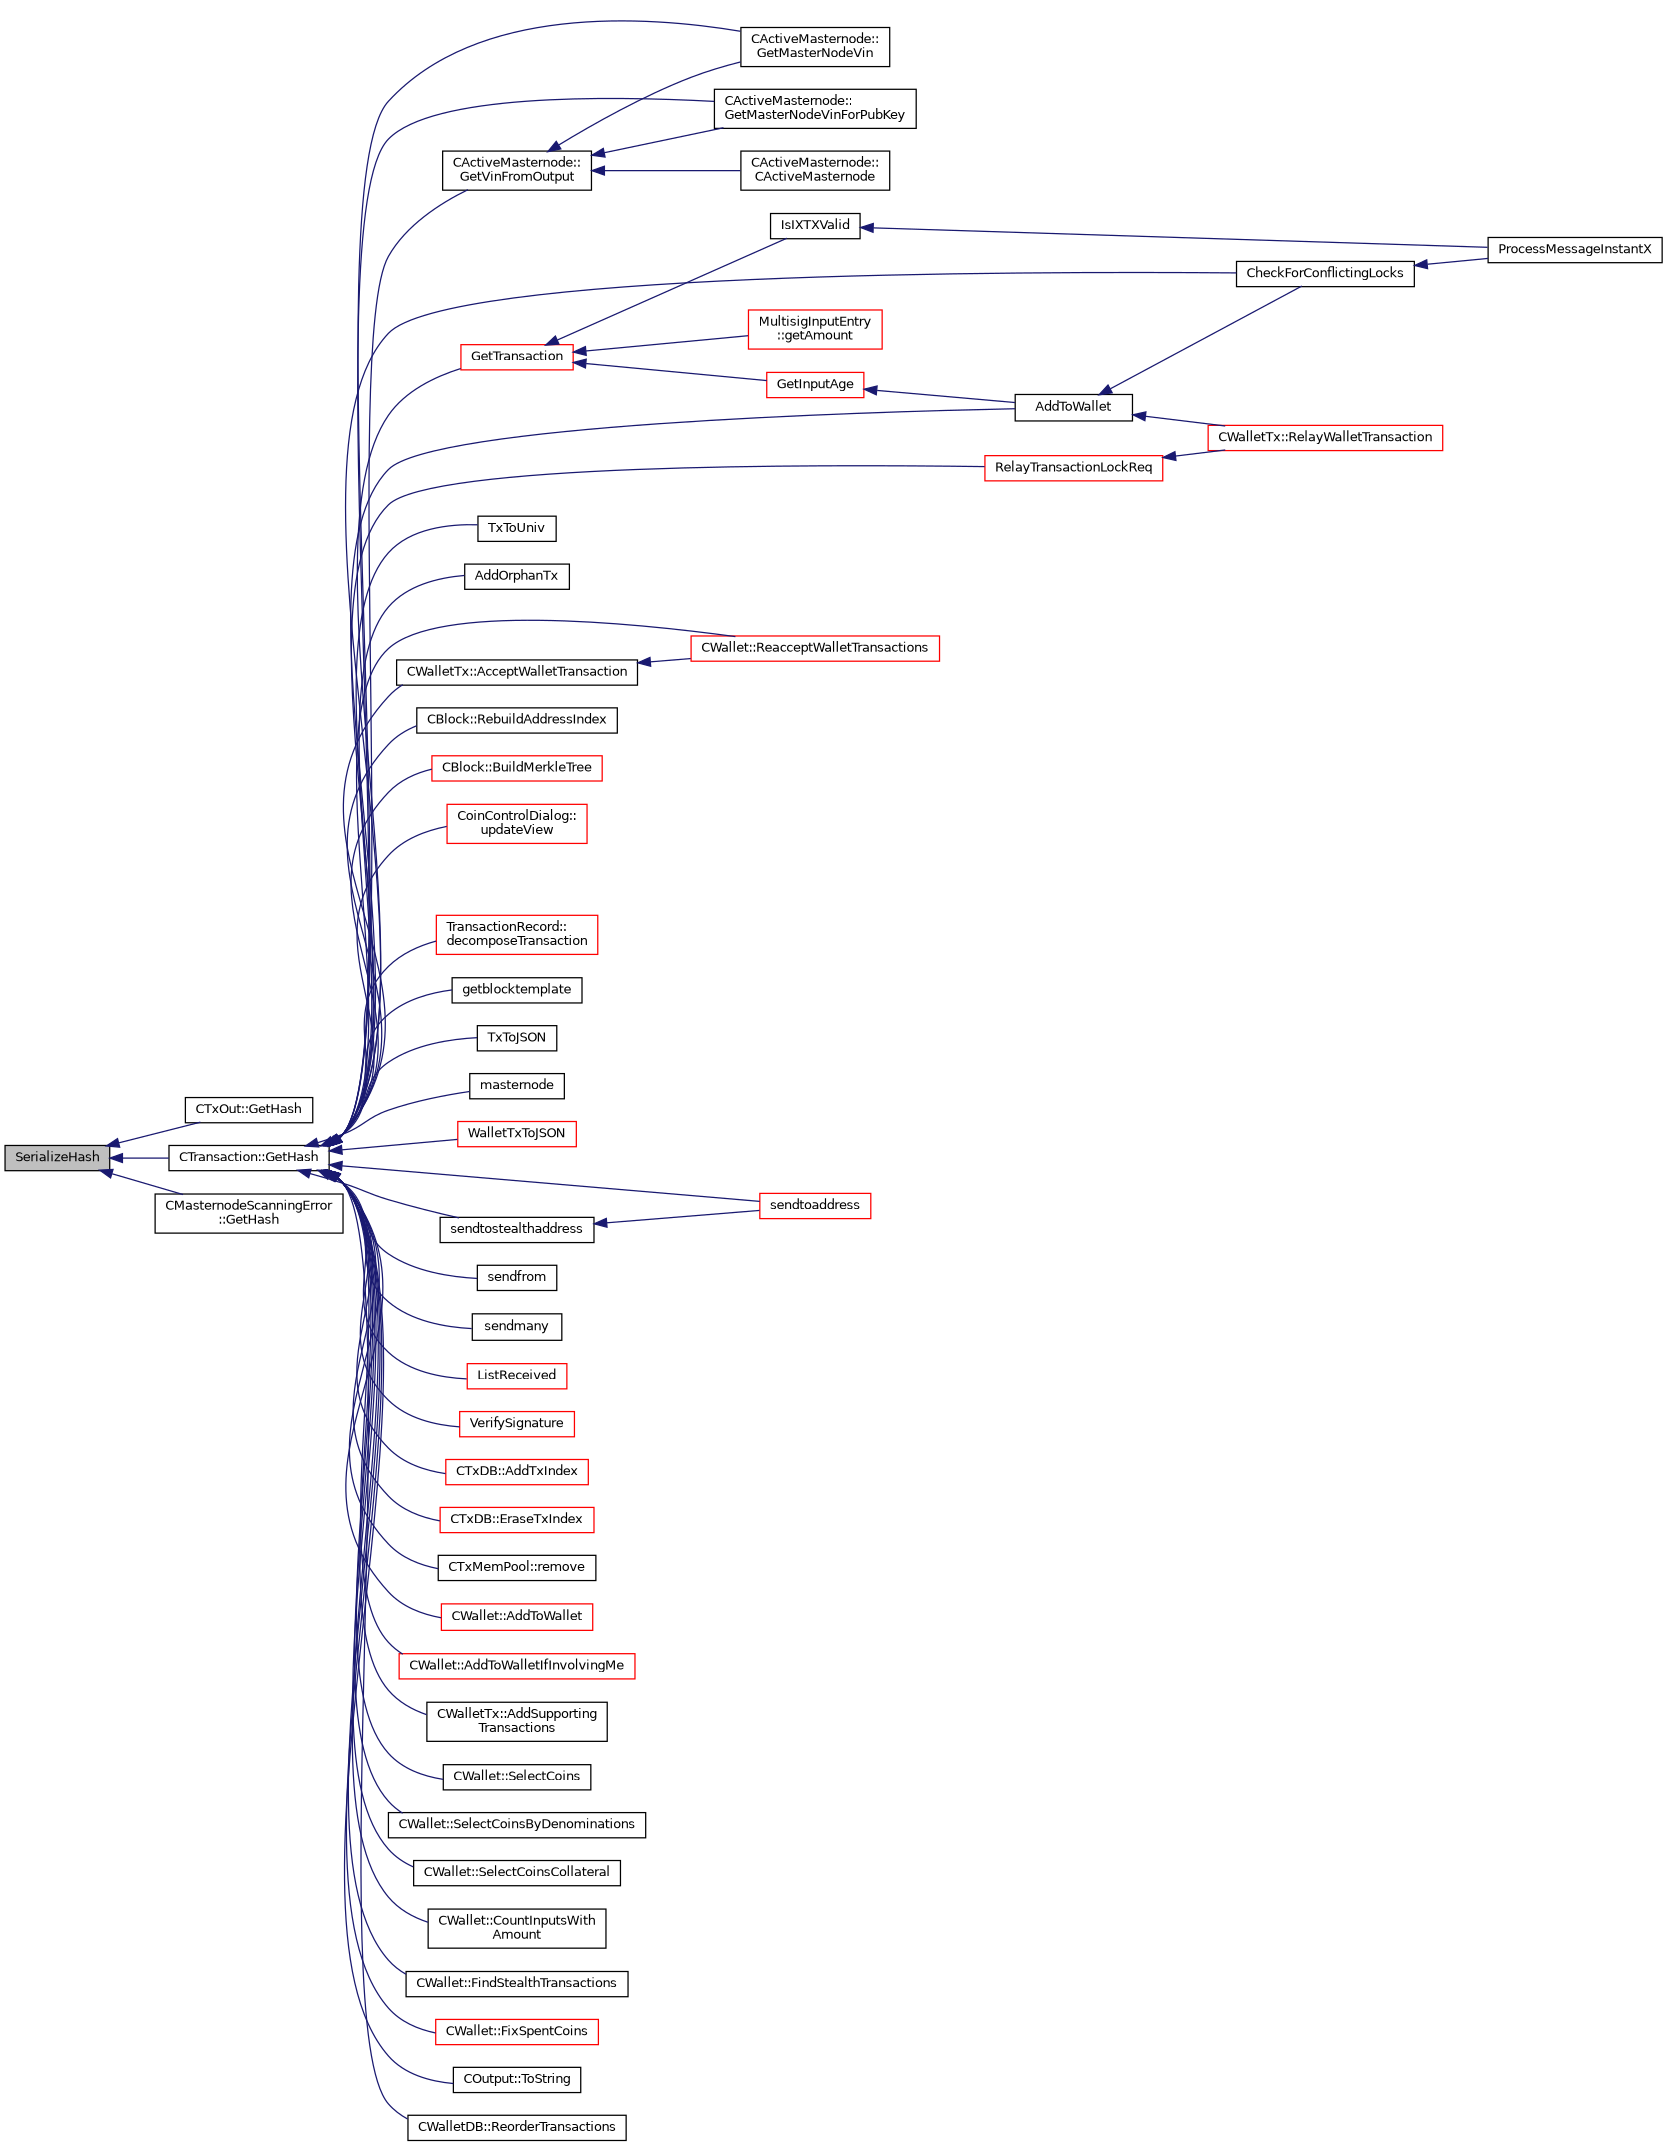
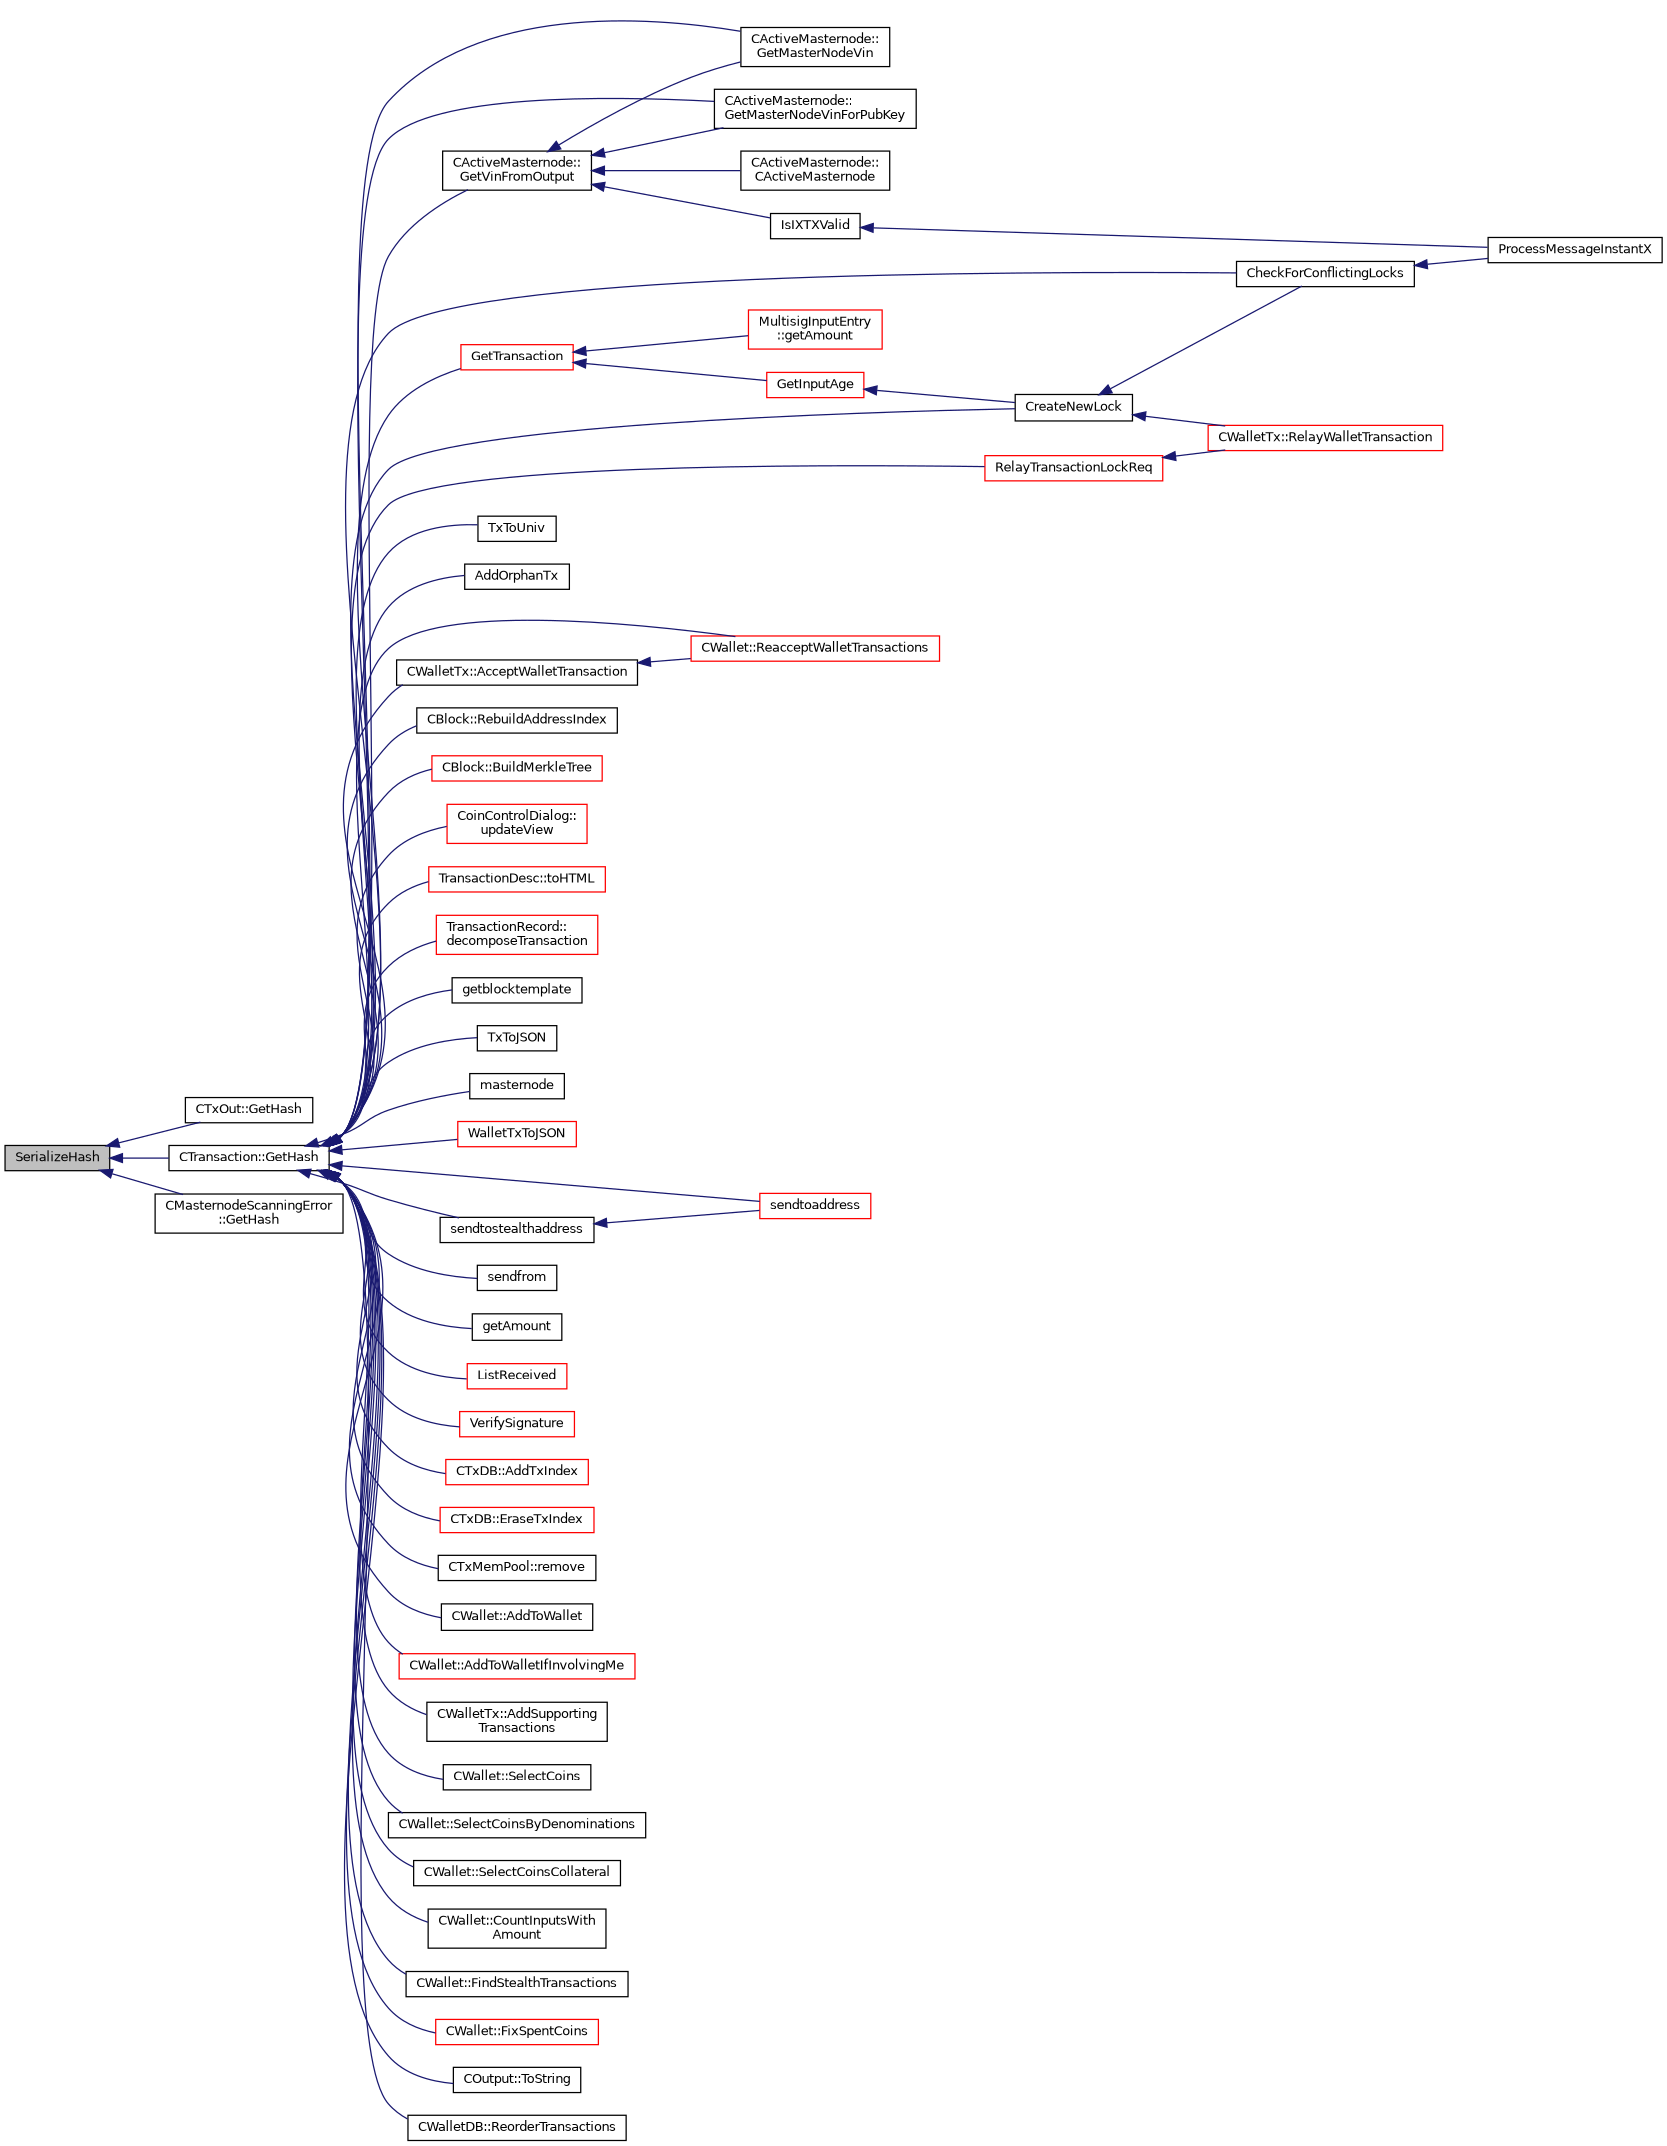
(661, 294) -> (687, 202)
(1074, 408) -> (1074, 408)
none -> (517, 879)
(517, 1327) -> (517, 1327)
(517, 1617) -> (517, 1617)
